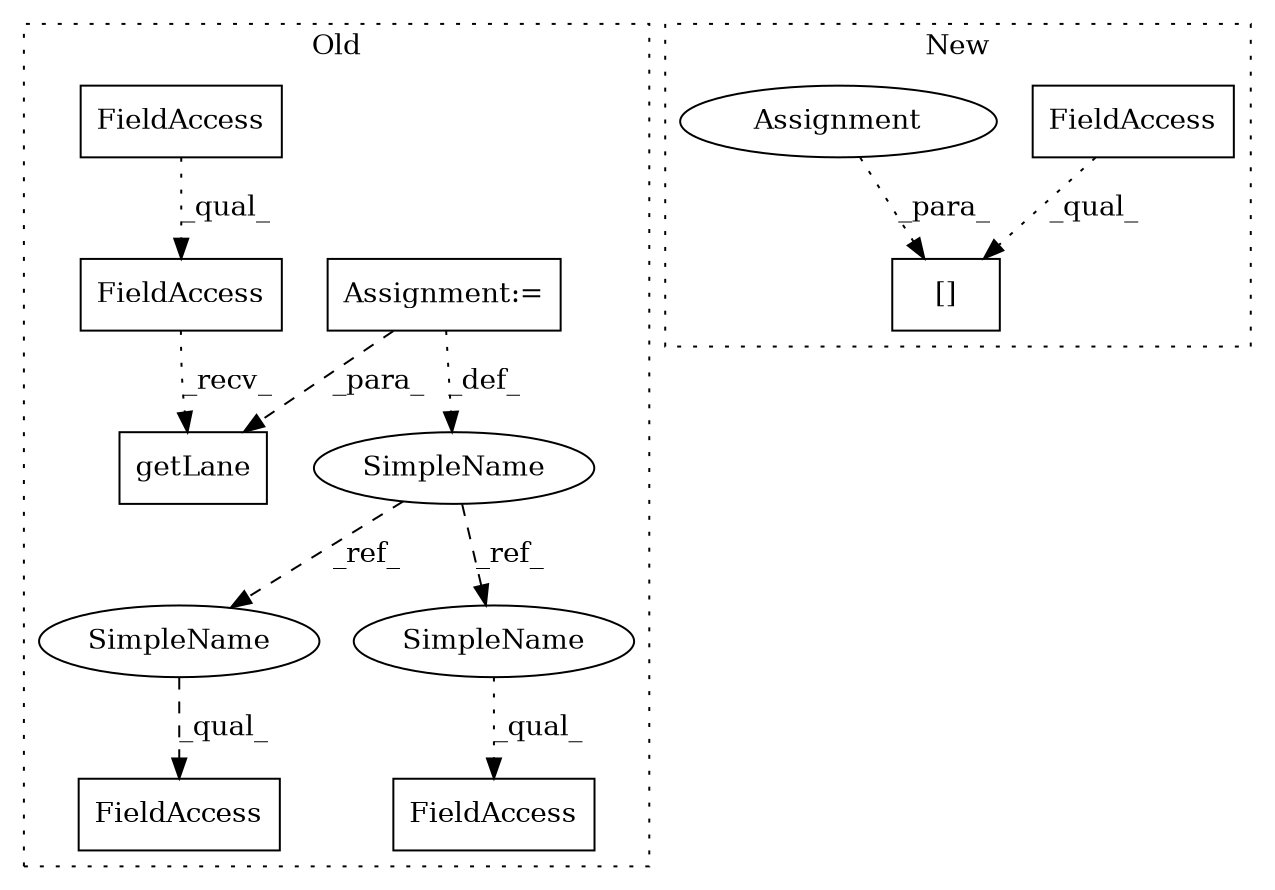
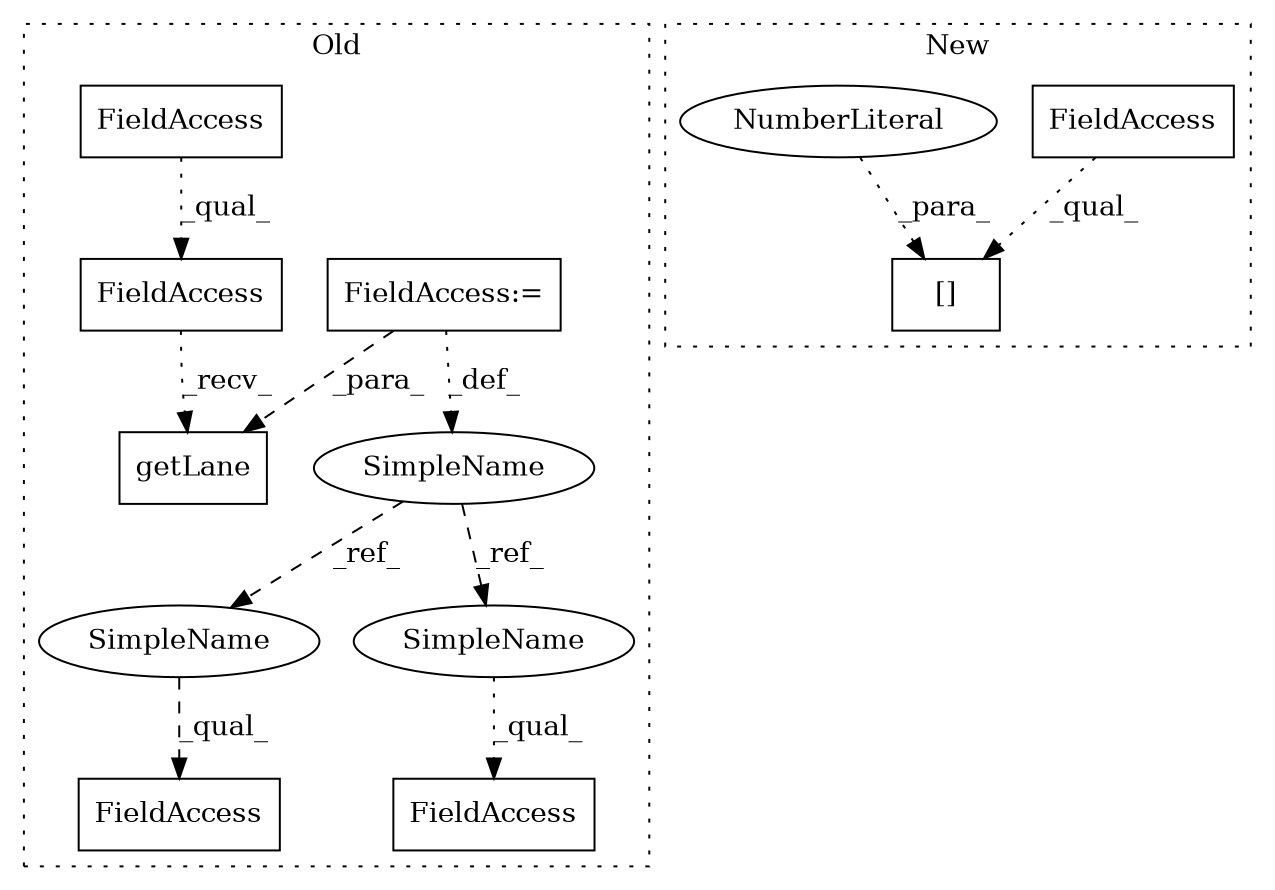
(838, 121) -> (838, 121)
(444, 295) -> (444, 295)
